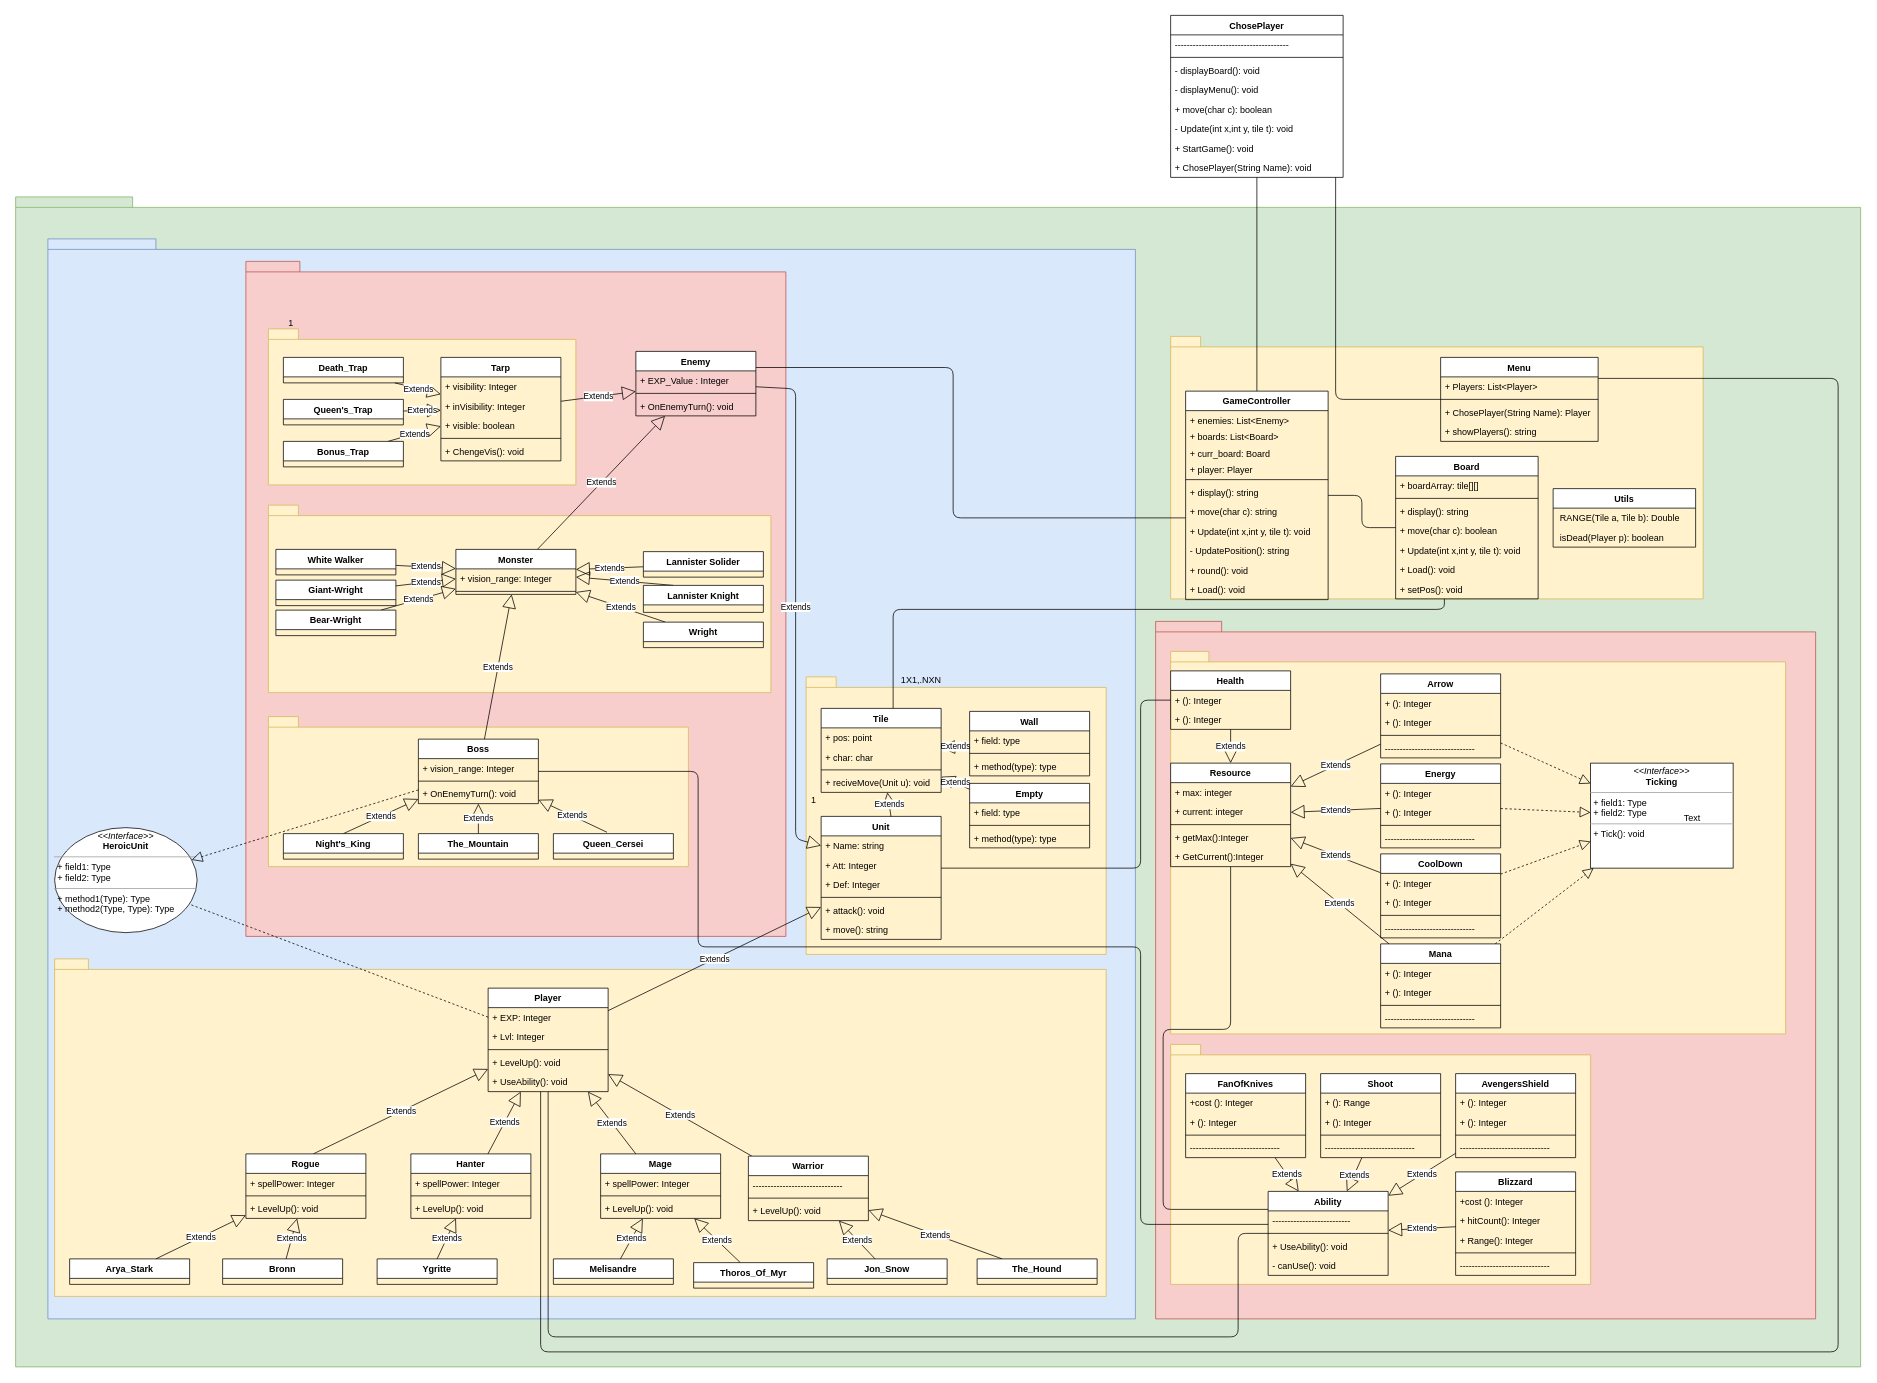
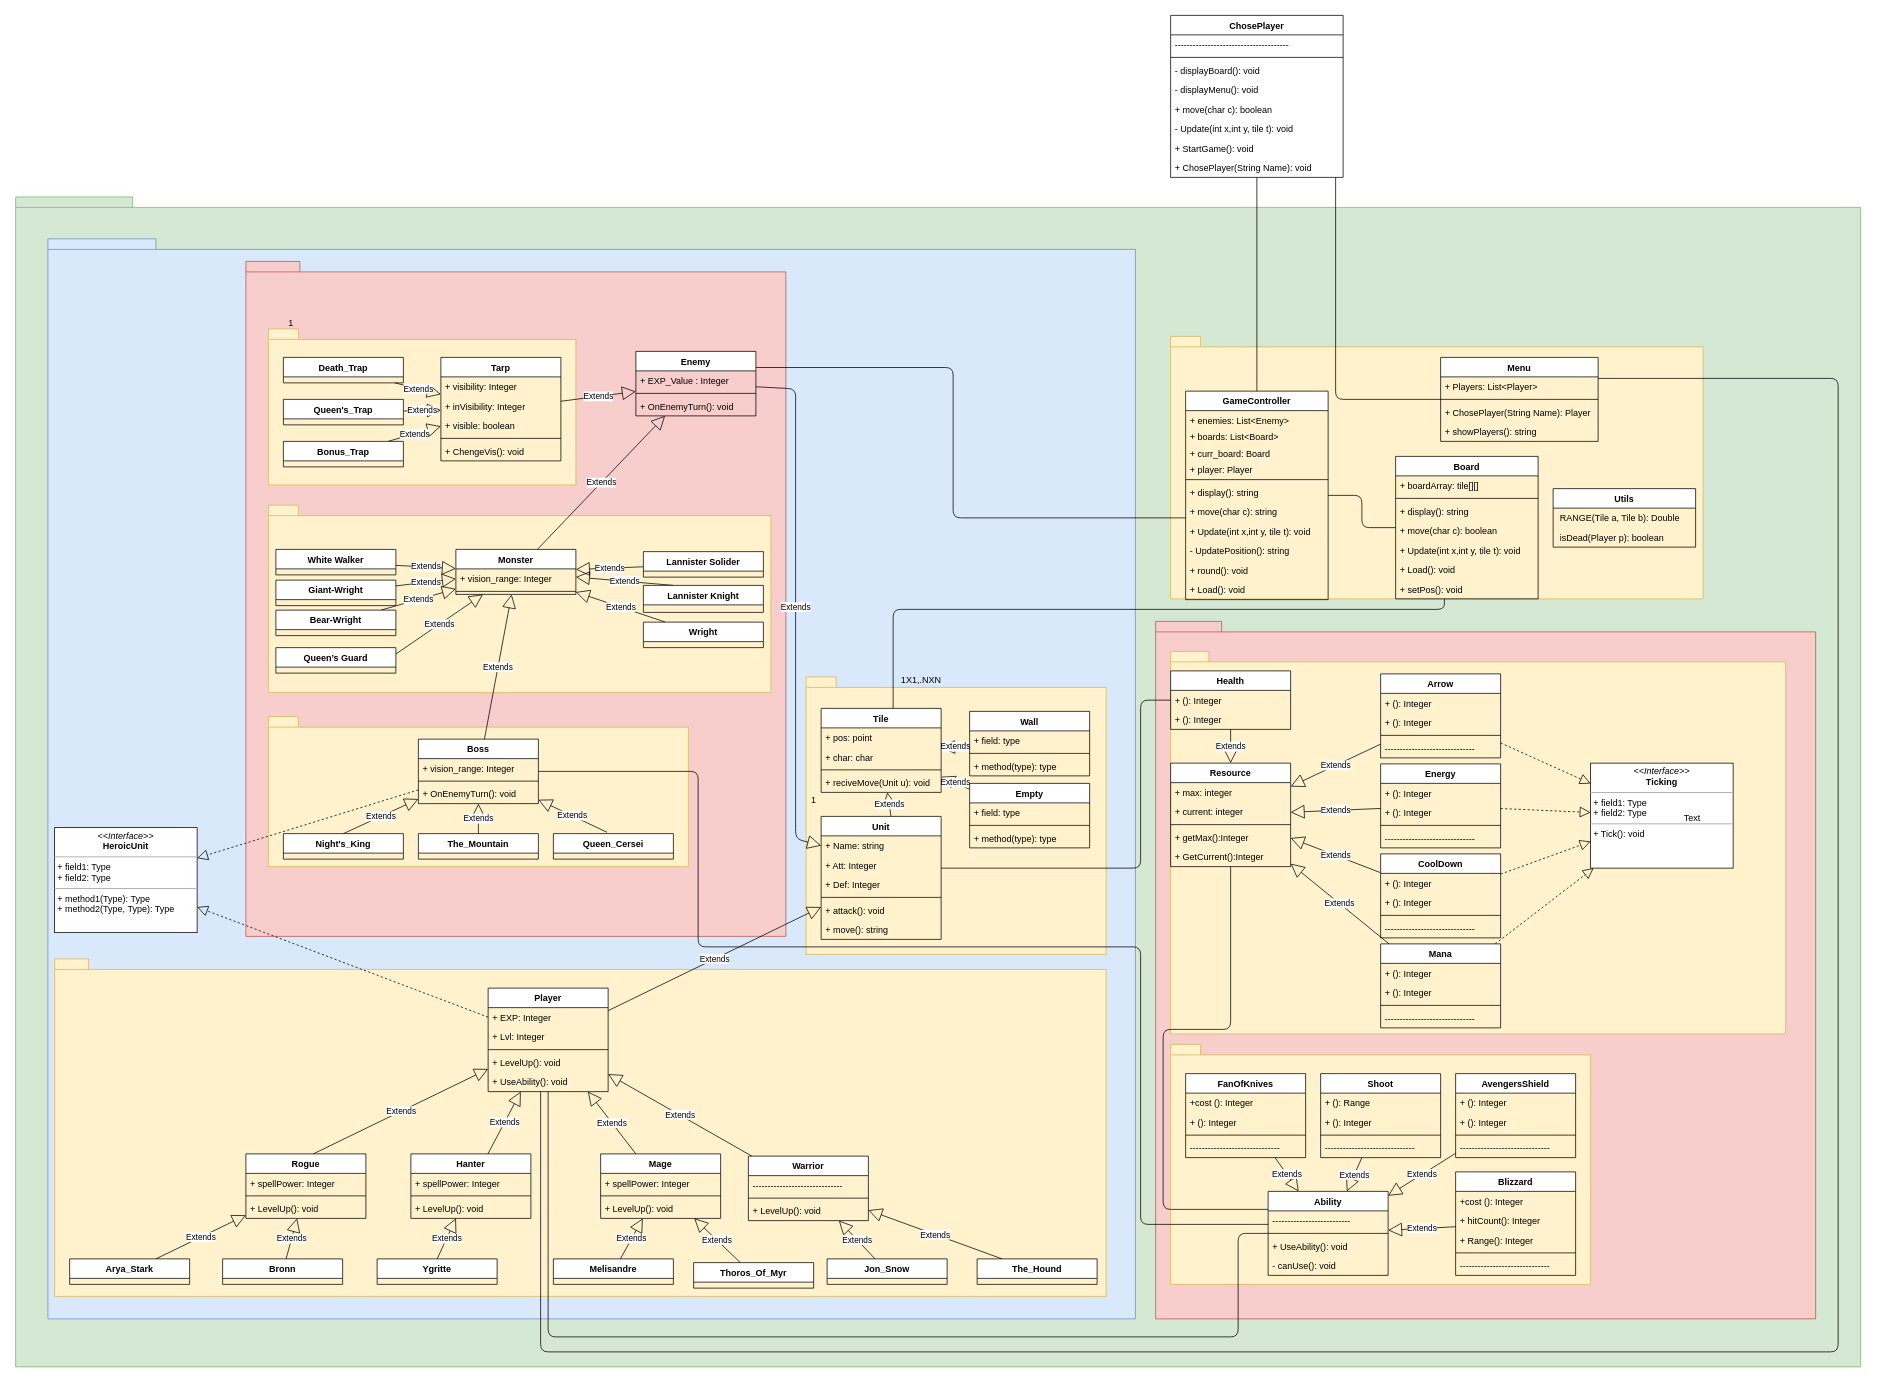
none -> (433, 628)
none -> (336, 660)
(126, 880) -> (126, 880)
(199, 908) -> (208, 911)
